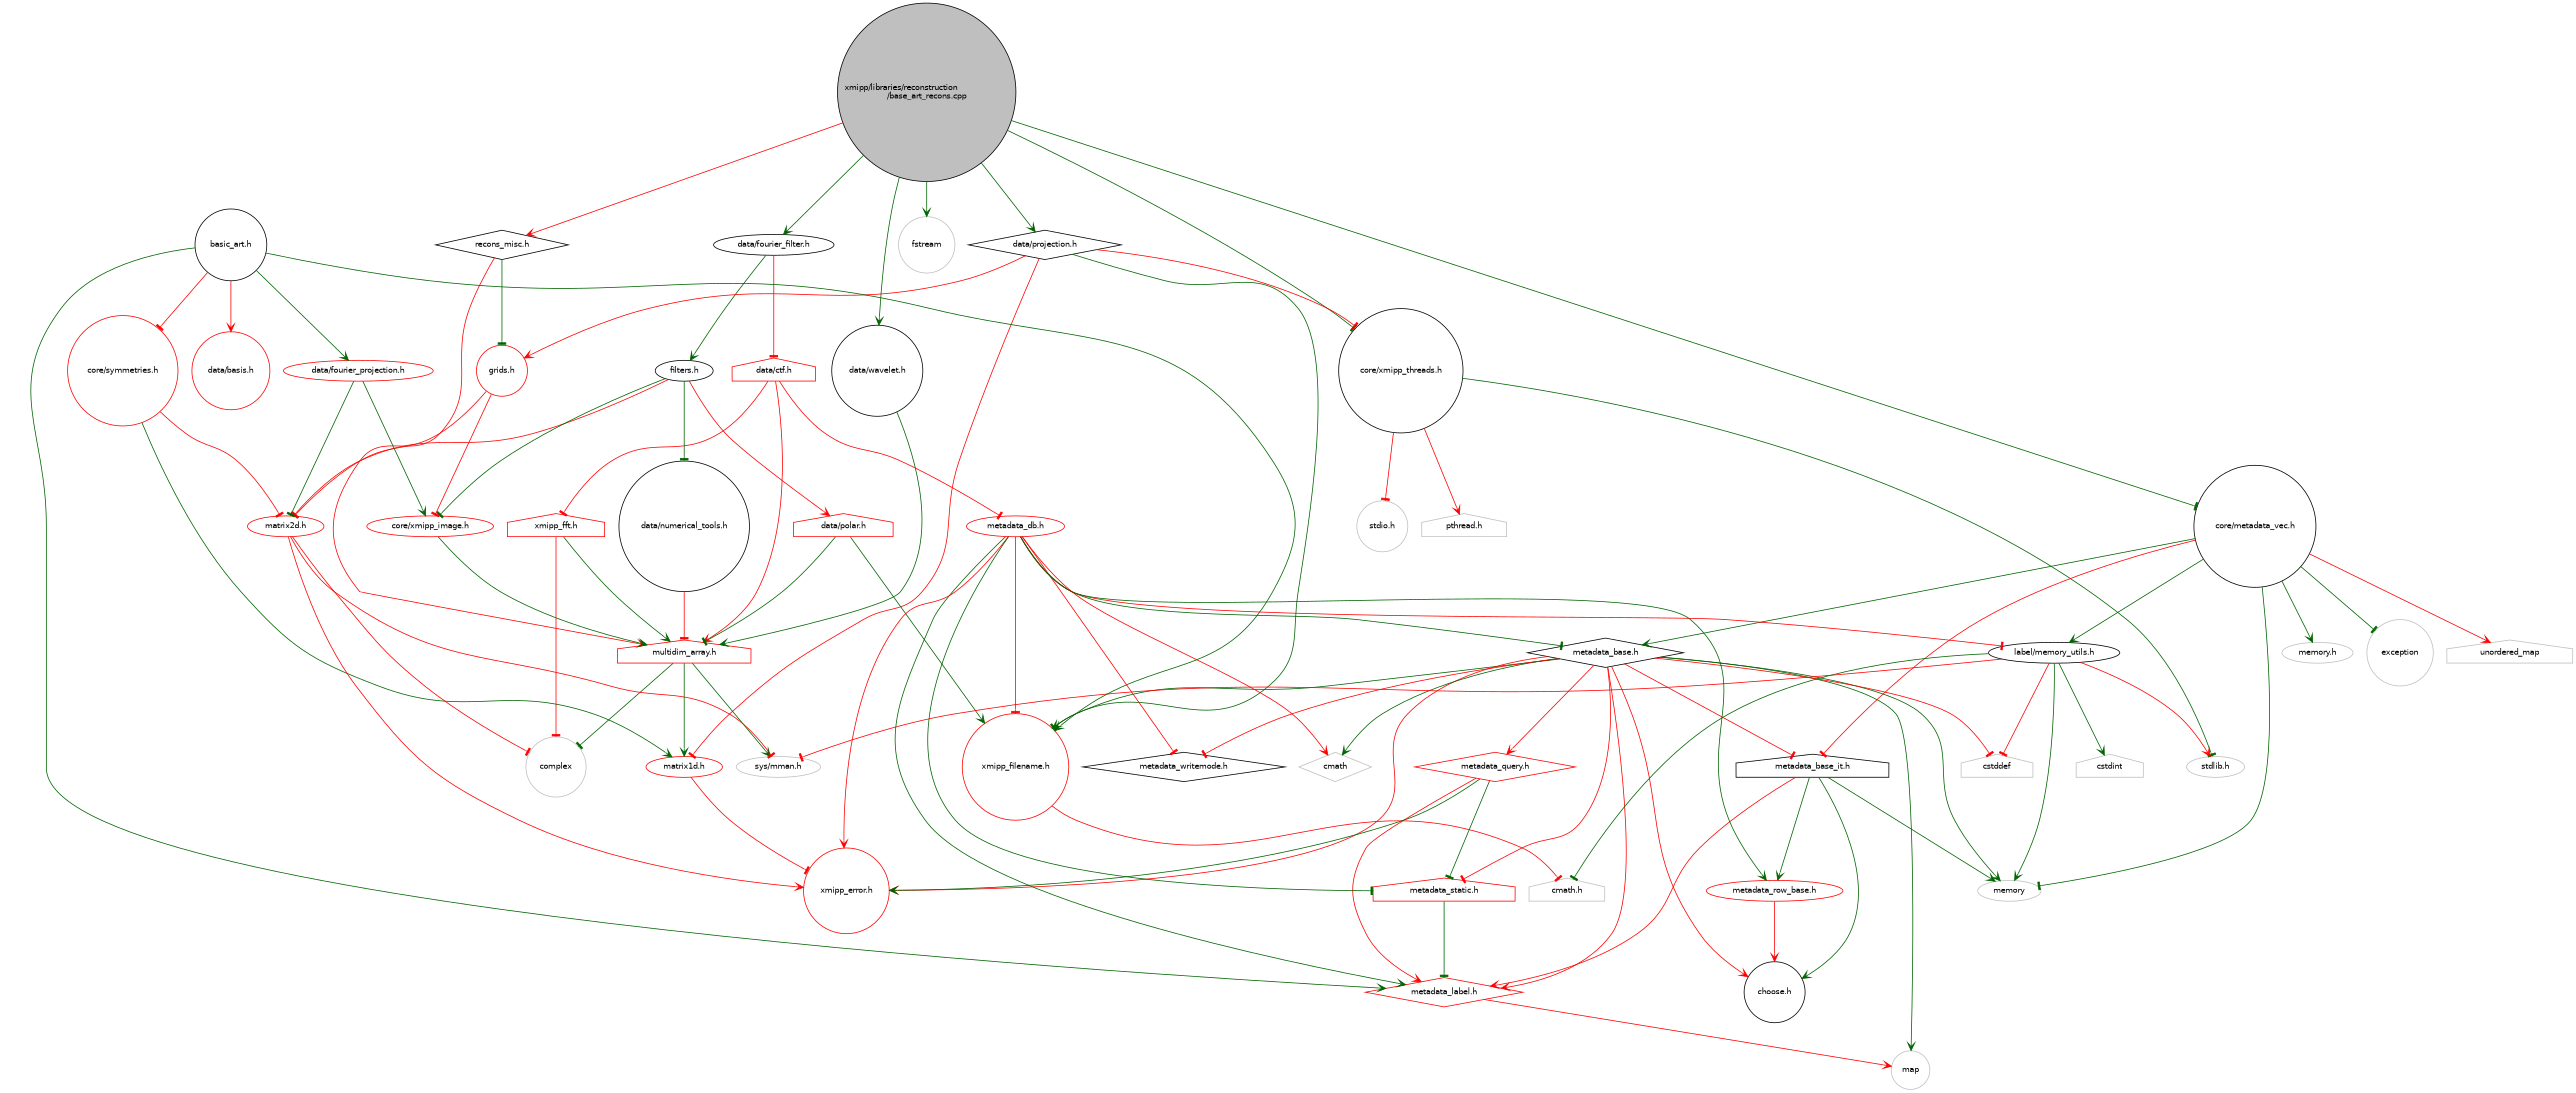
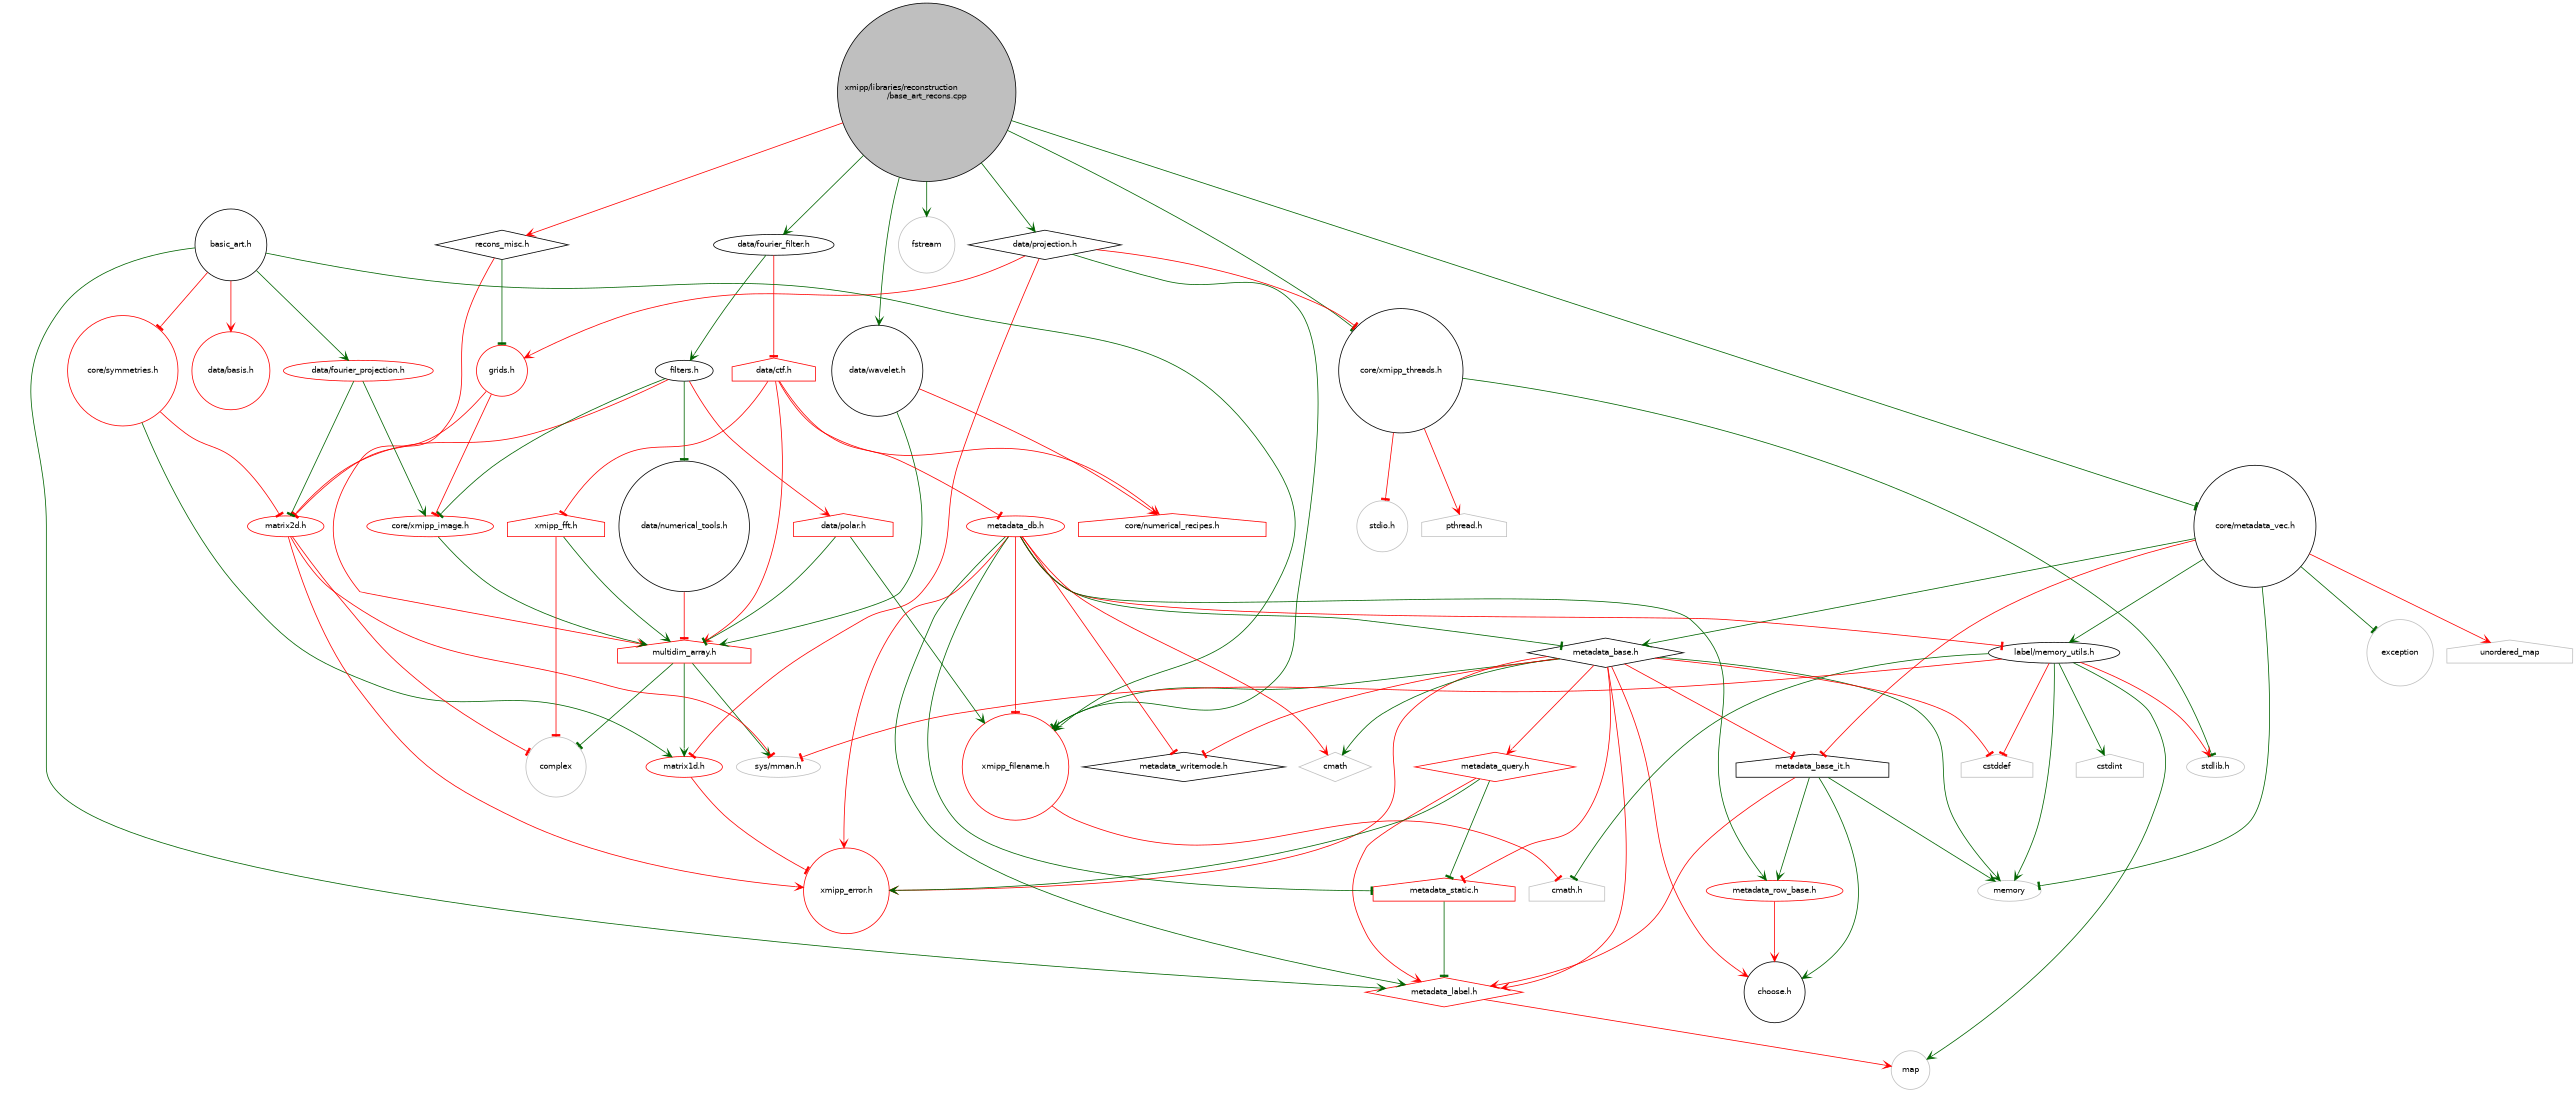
none -> (1172, 526)
(2318, 653) -> none
(1906, 755) -> (2130, 862)
